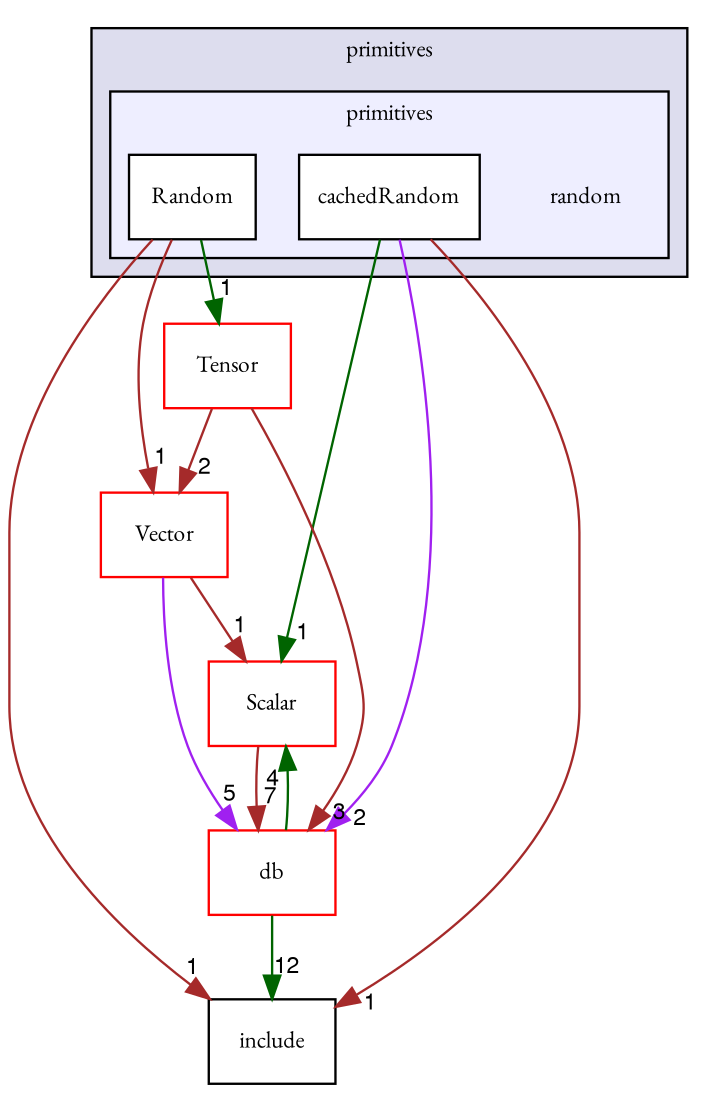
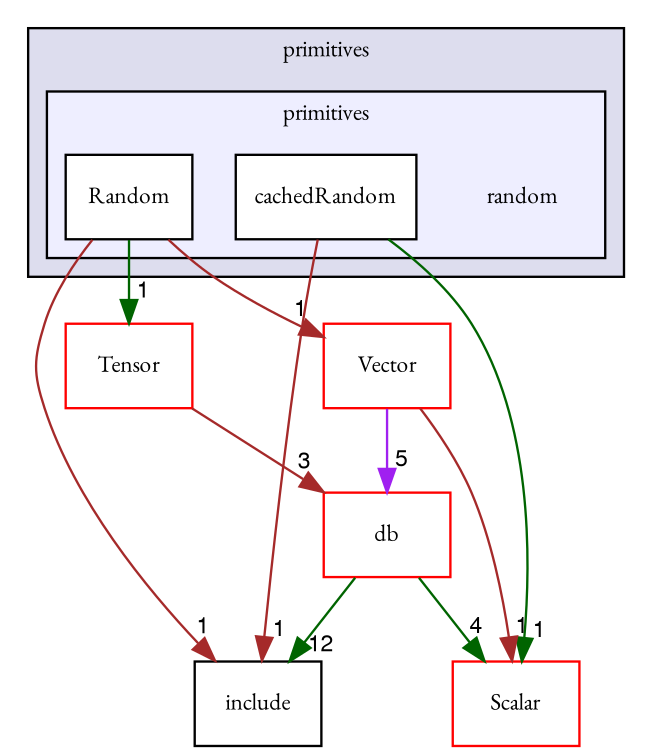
(200, 440) -> none
(431, 535) -> none
(256, 777) -> none
